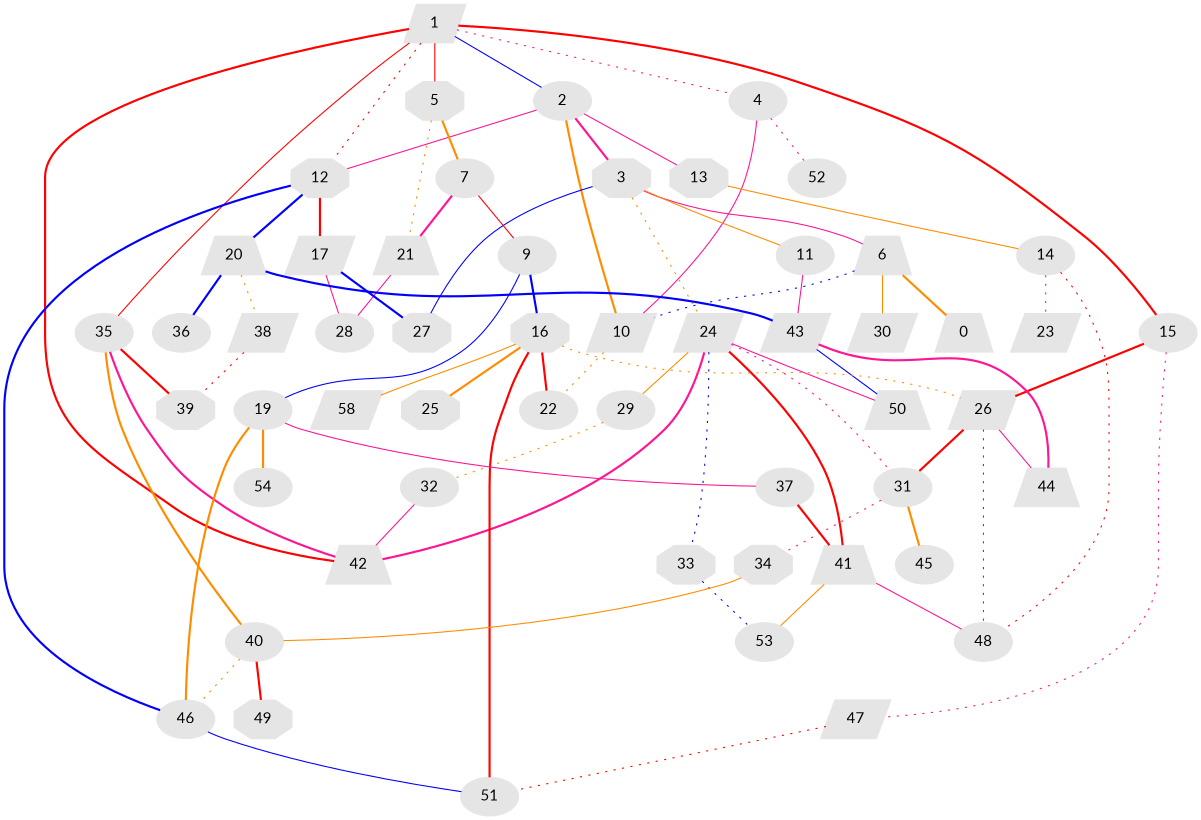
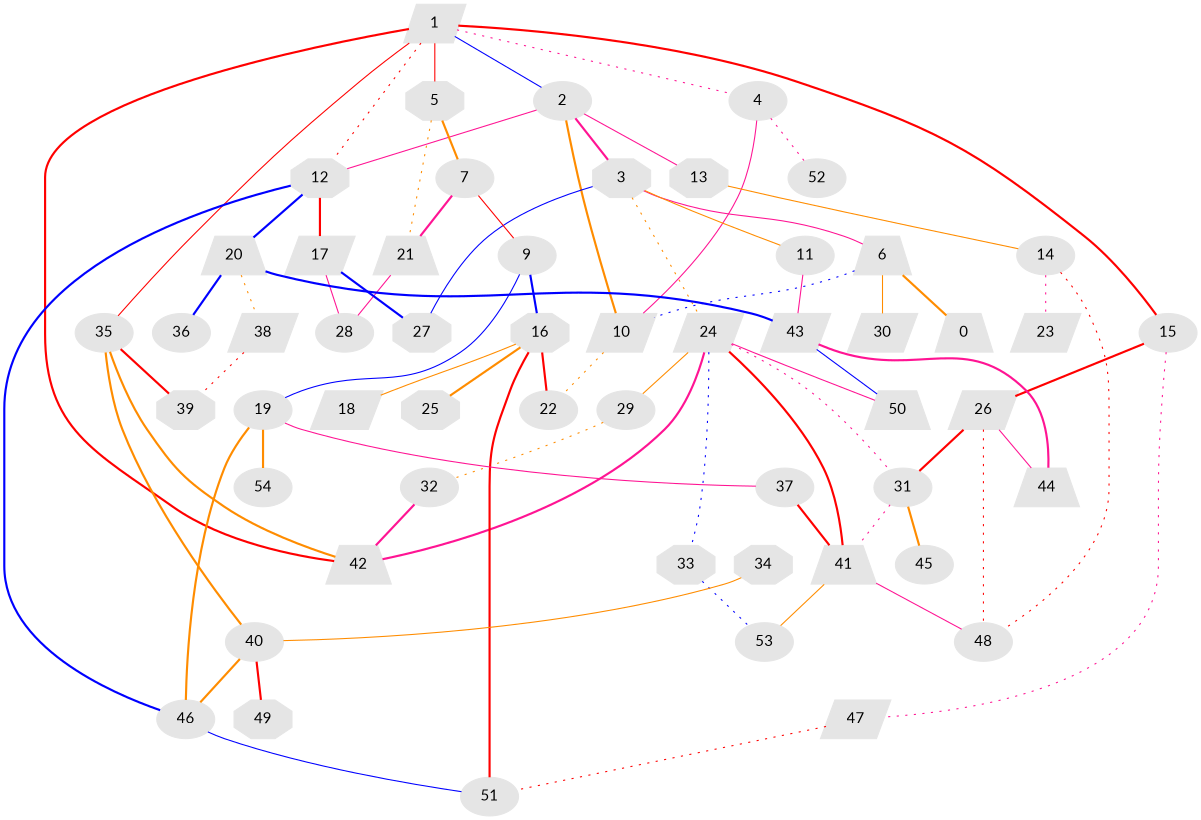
(761, 373) -> none
(347, 410) -> (347, 410)
(194, 485) -> (194, 485)
(395, 525) -> (395, 525)
(833, 526) -> (874, 525)
(220, 681) -> (220, 681)
